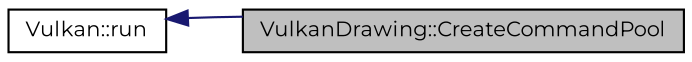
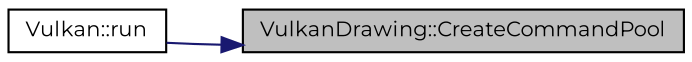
(216, 17) -> (194, 44)
